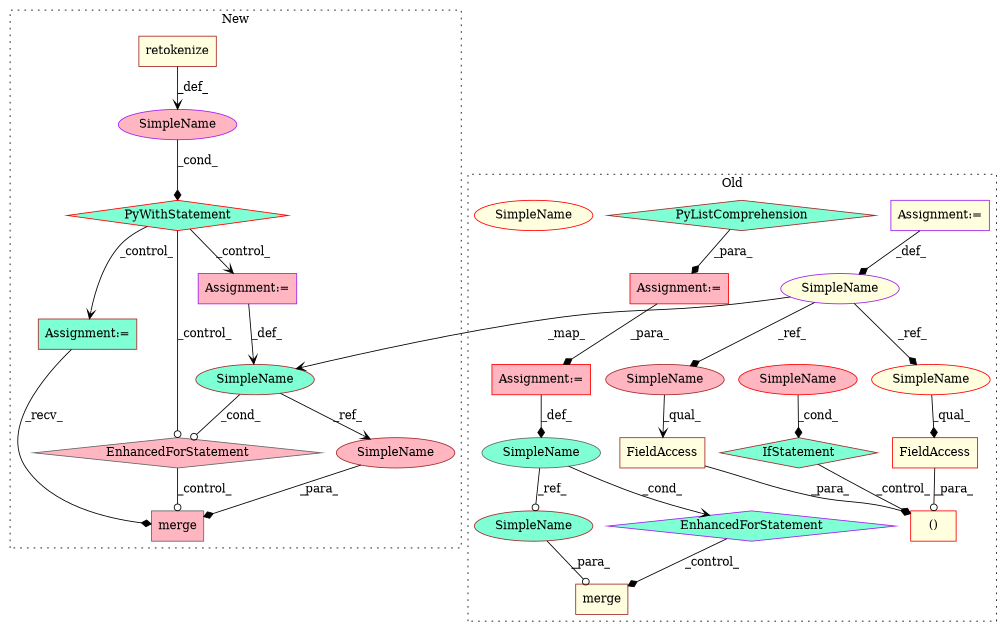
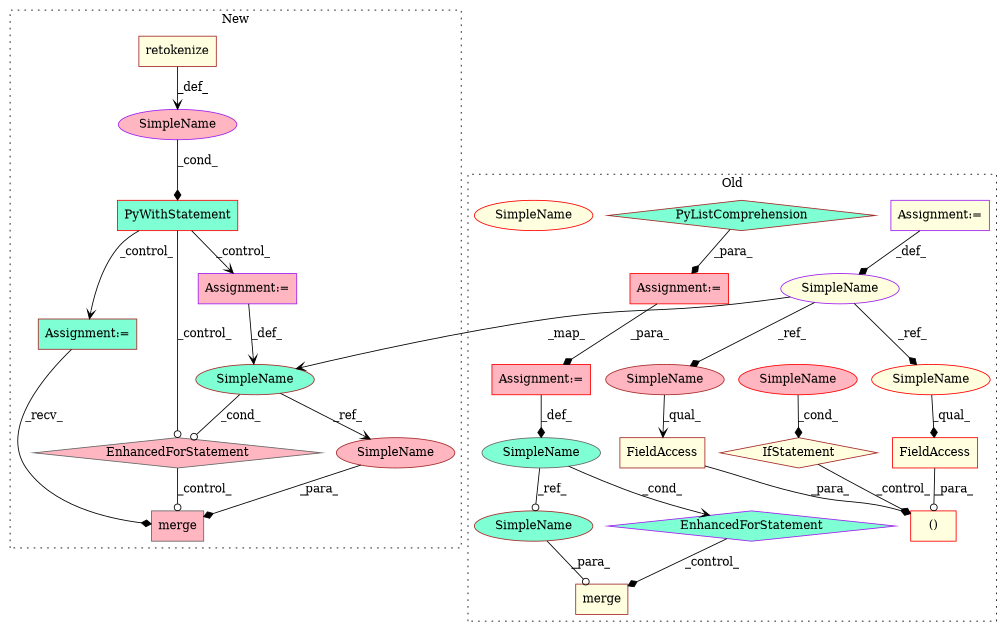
(178, 215) -> (178, 215)
(799, 453) -> (799, 453)
